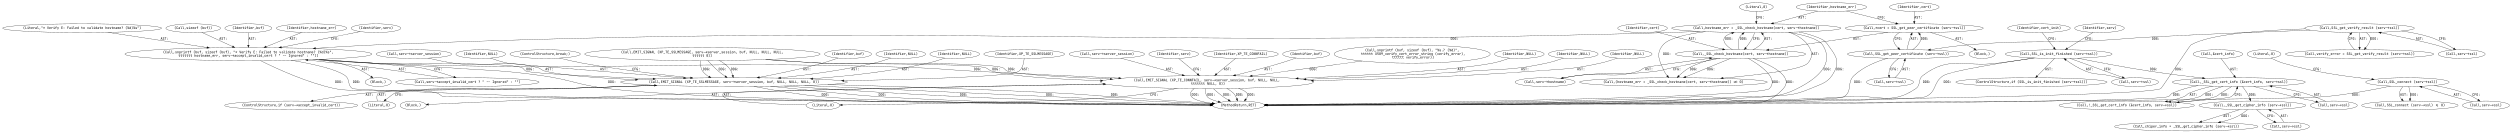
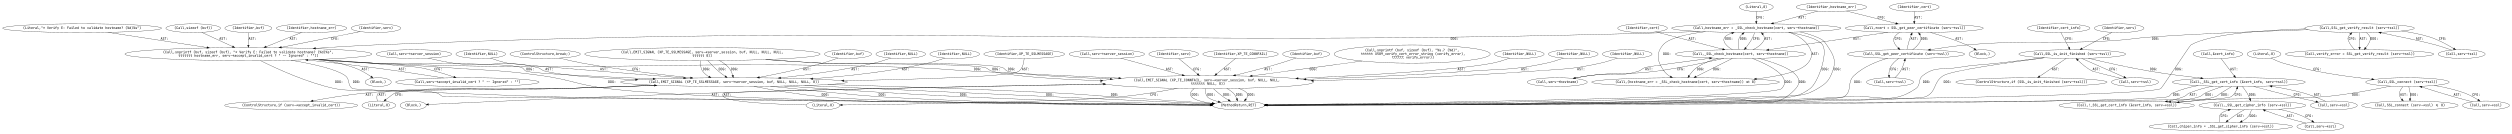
(2039, 28) -> (2059, 28)
none -> (2221, 114)
